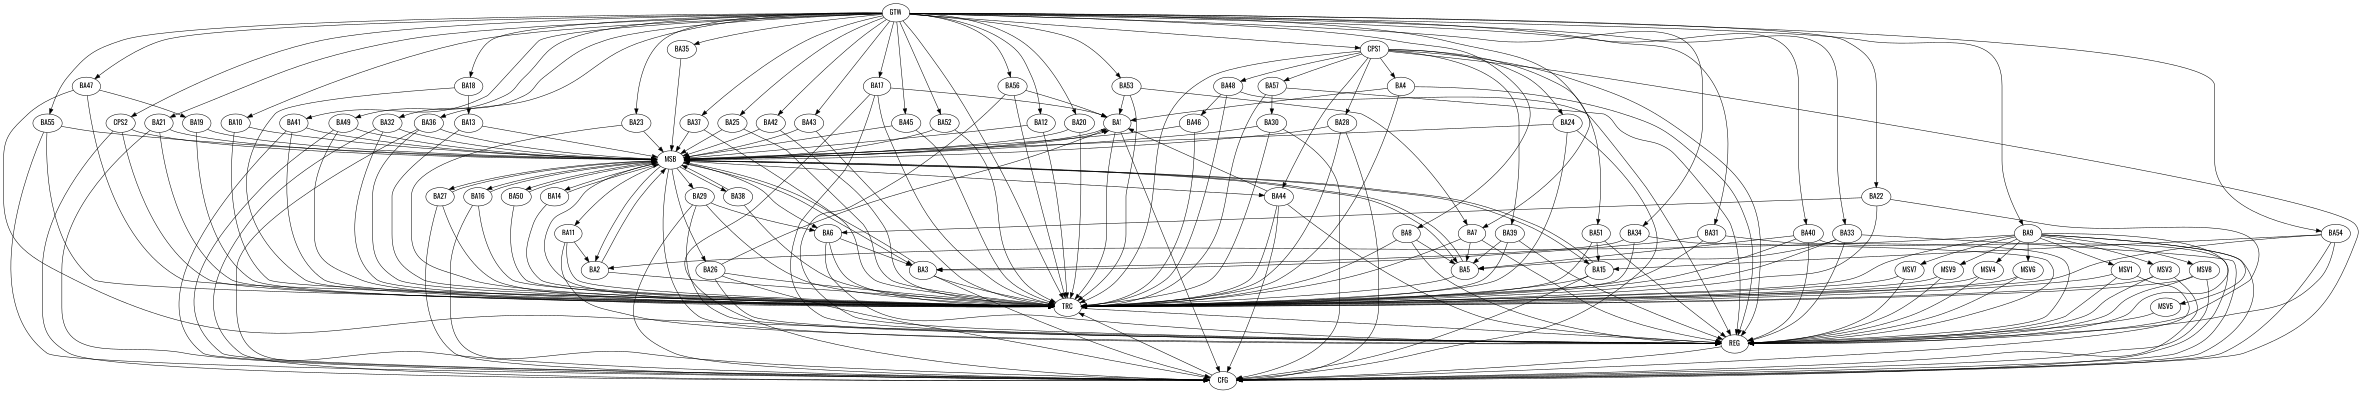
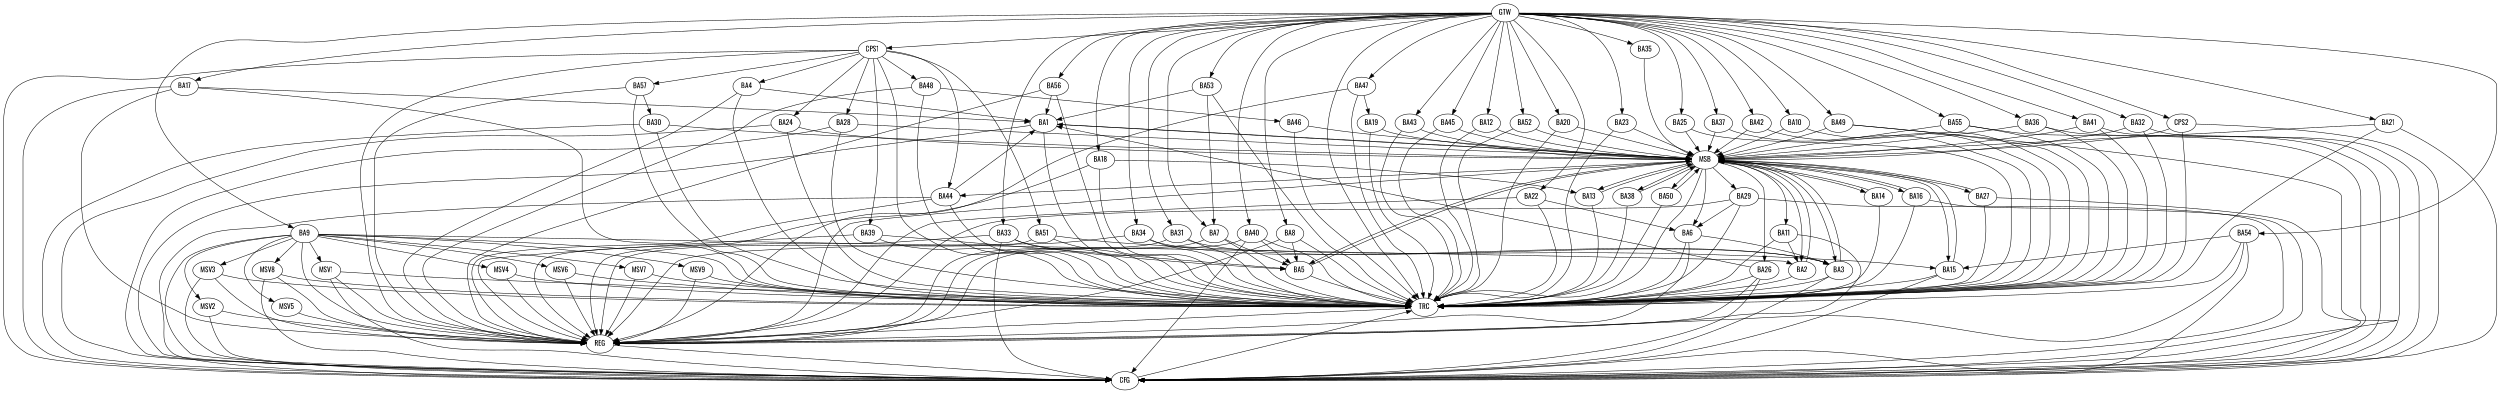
none -> (1647, 174)
none -> (770, 235)
none -> (208, 307)
